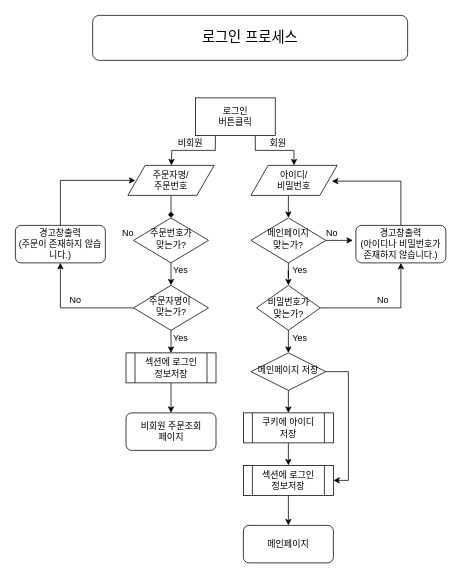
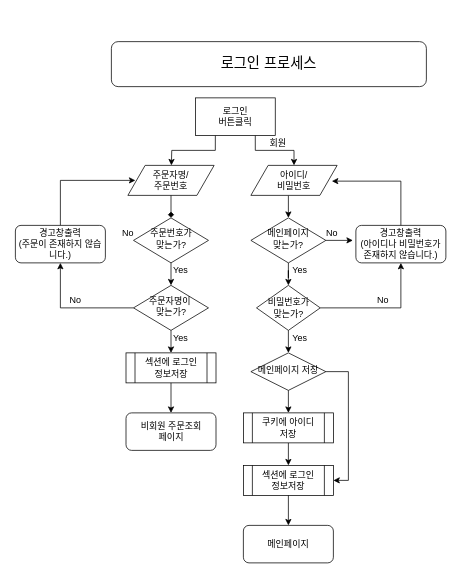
(250, 38) -> (269, 64)
(190, 143) -> none
